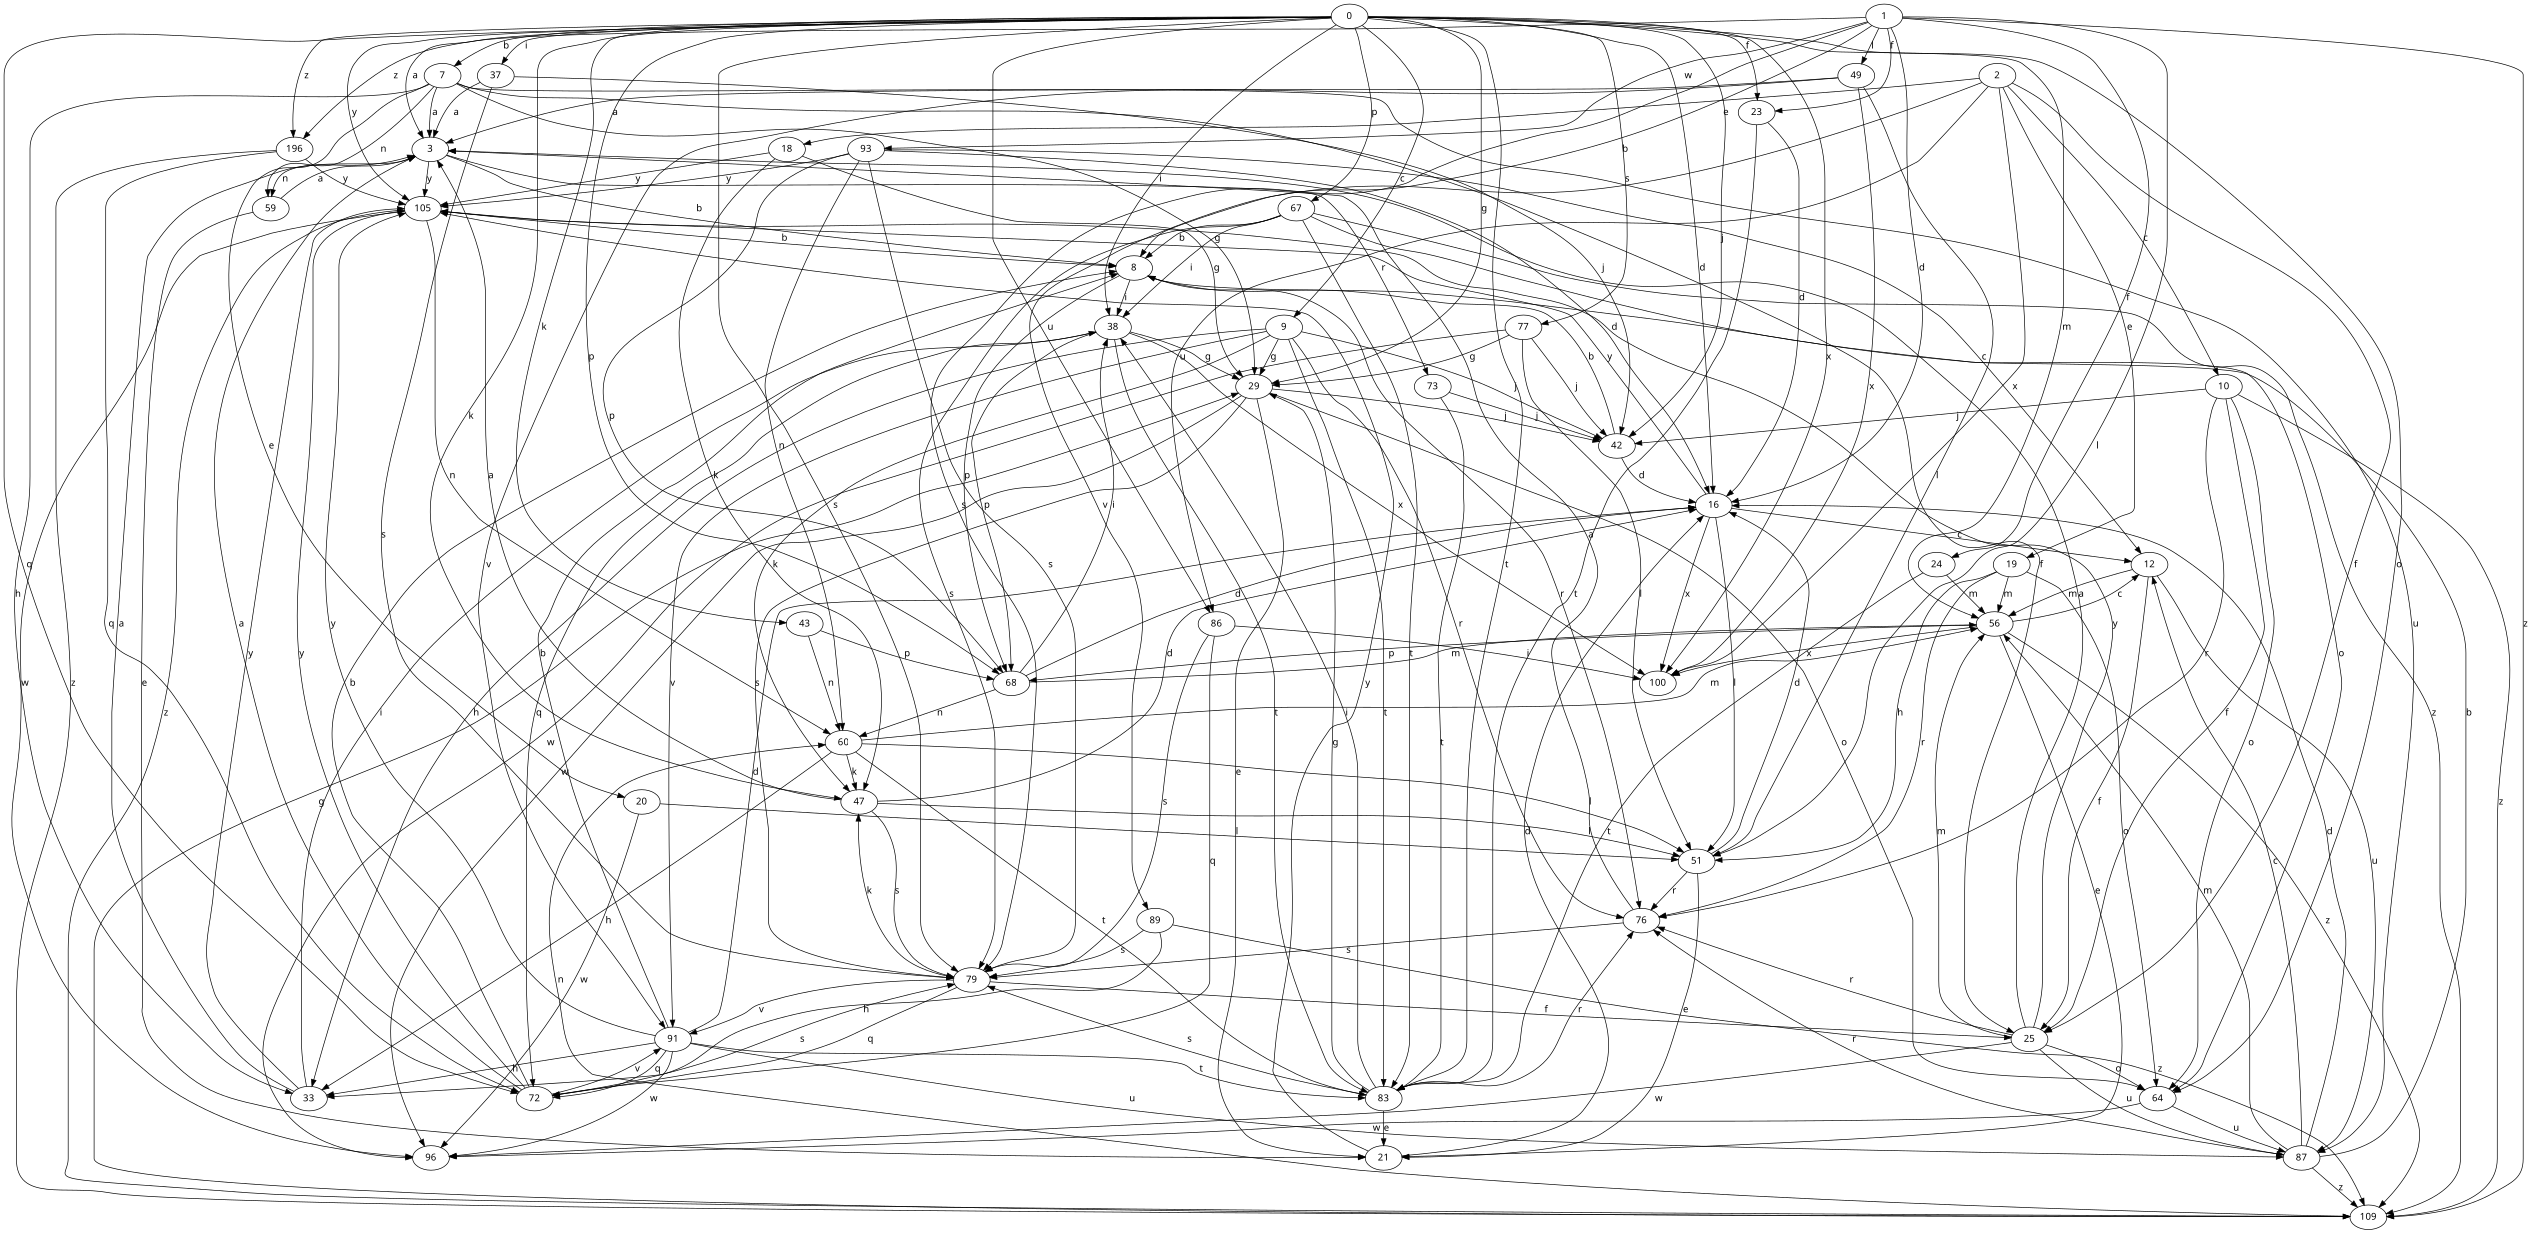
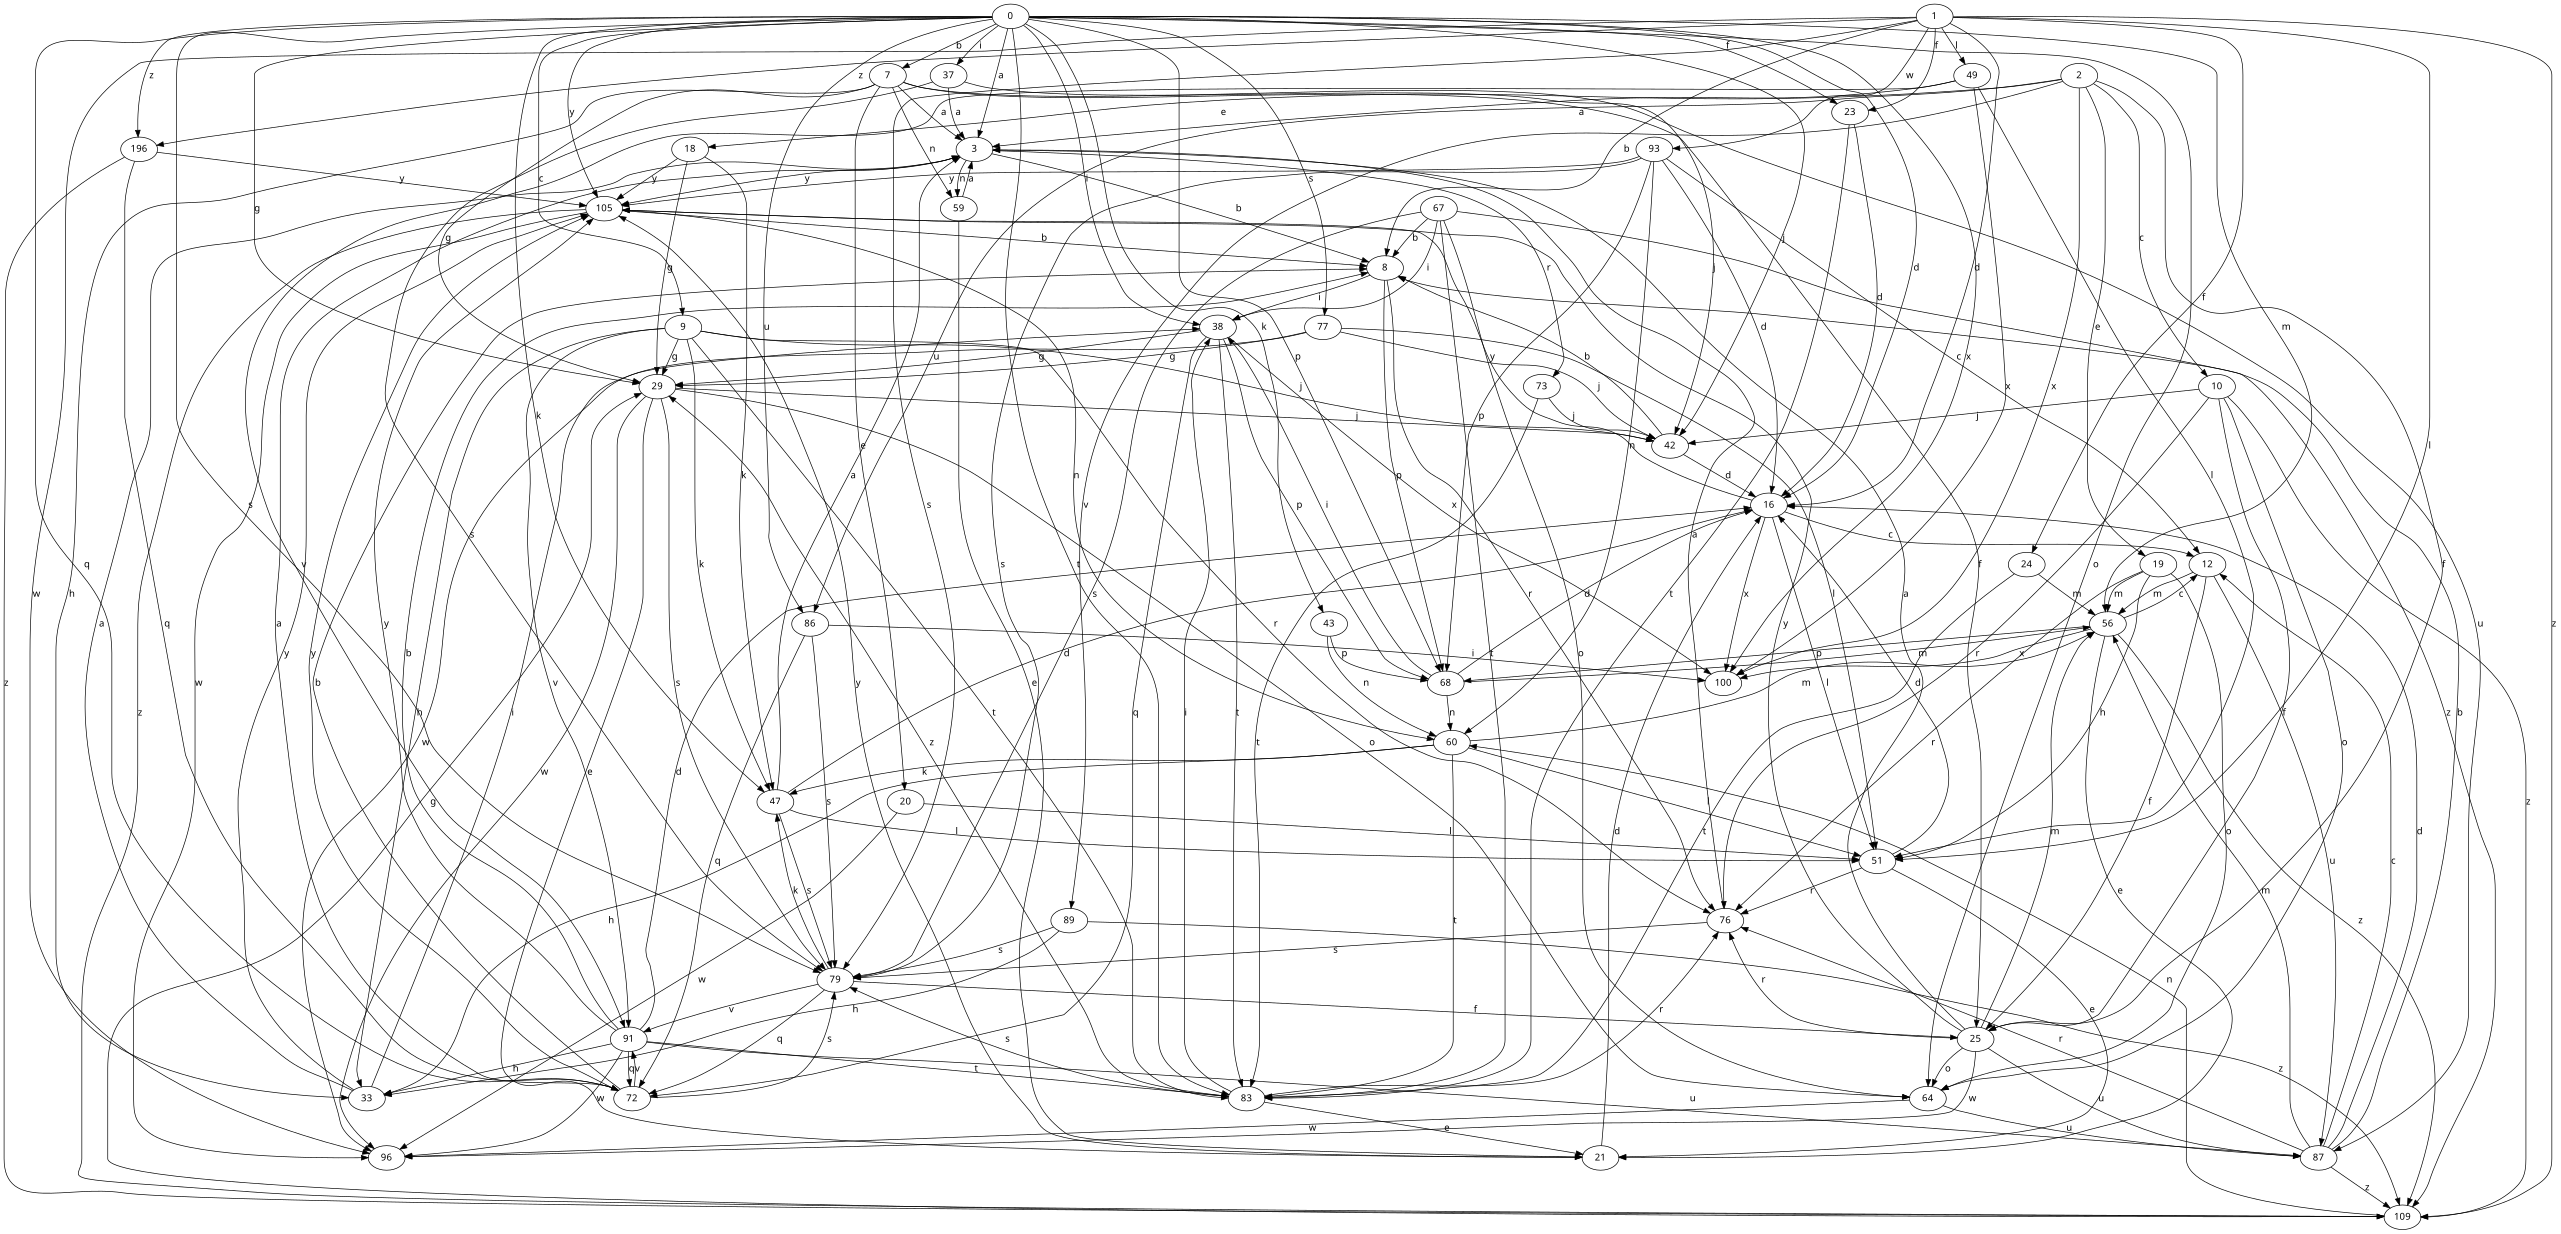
none -> (374, 55)
(1371, 118) -> none
(1336, 743) -> (932, 743)
